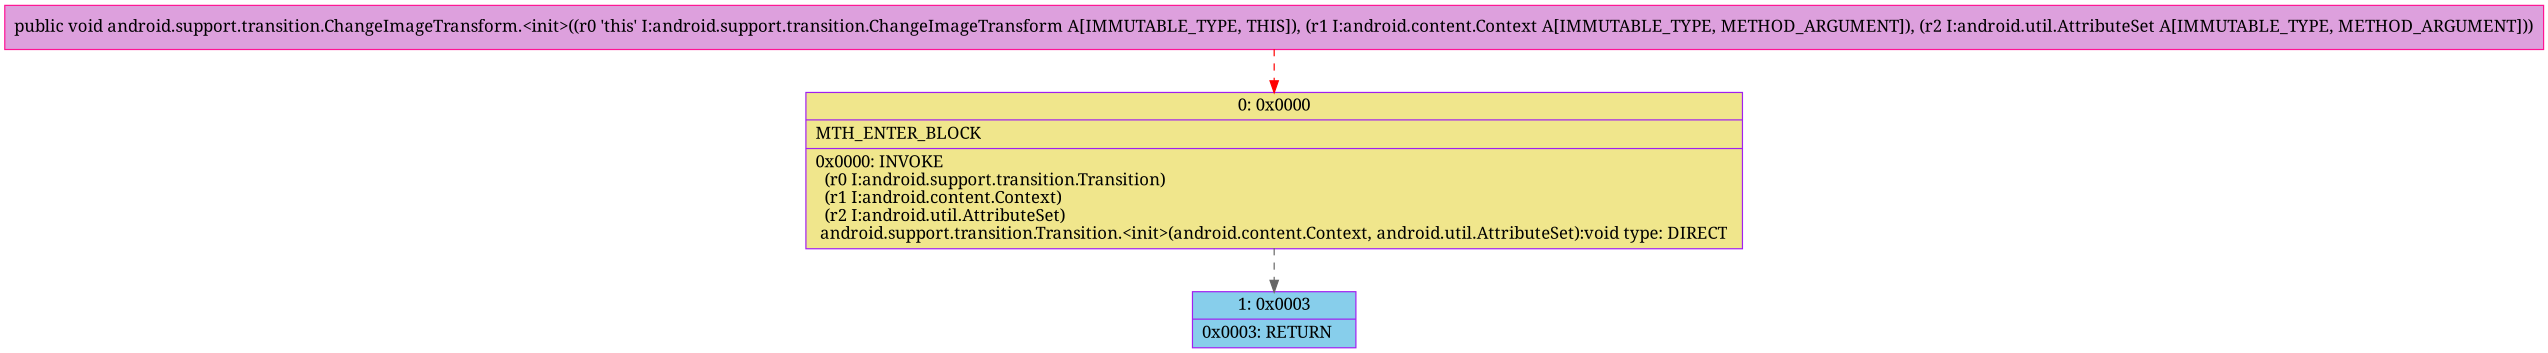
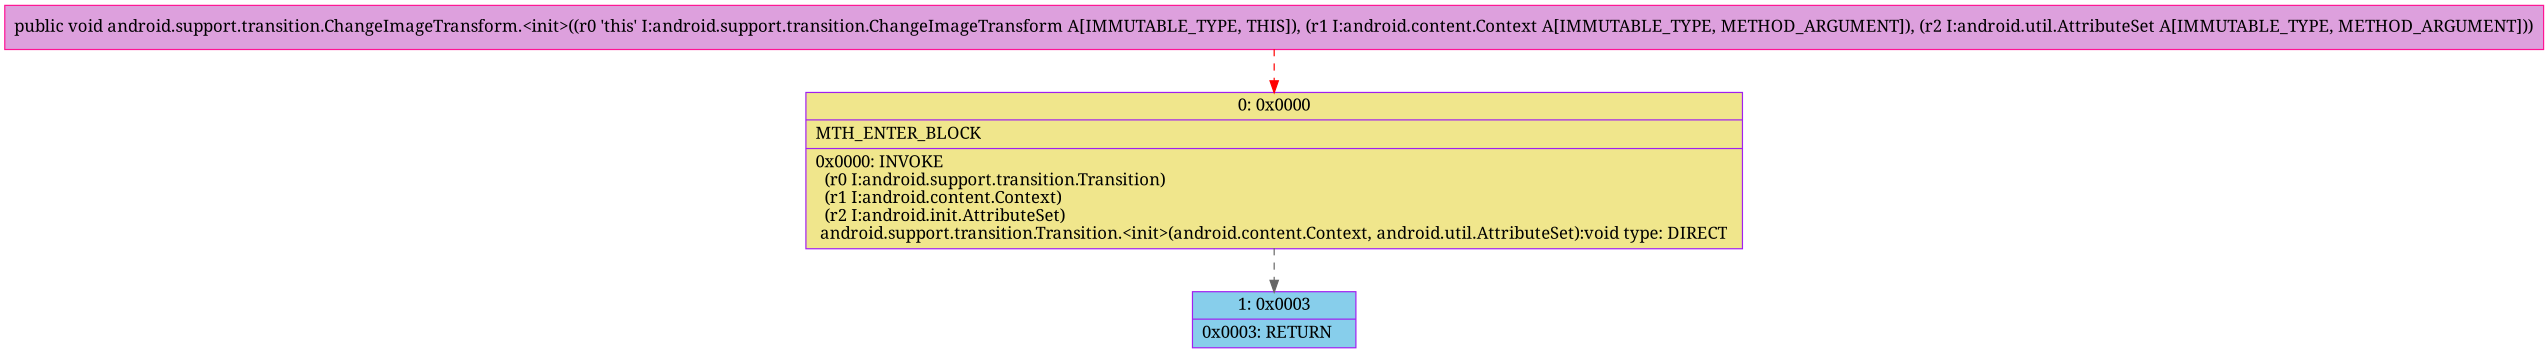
(941, 216) -> (941, 216)
